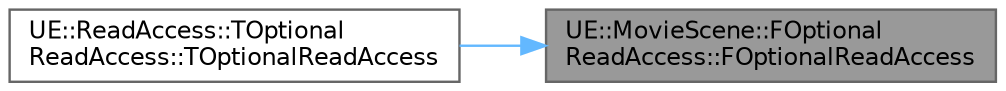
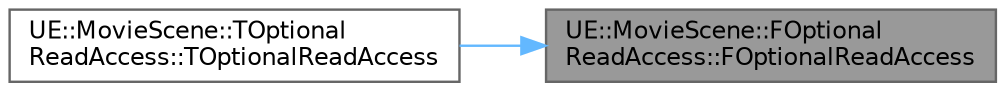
(235, 46) -> (235, 46)
